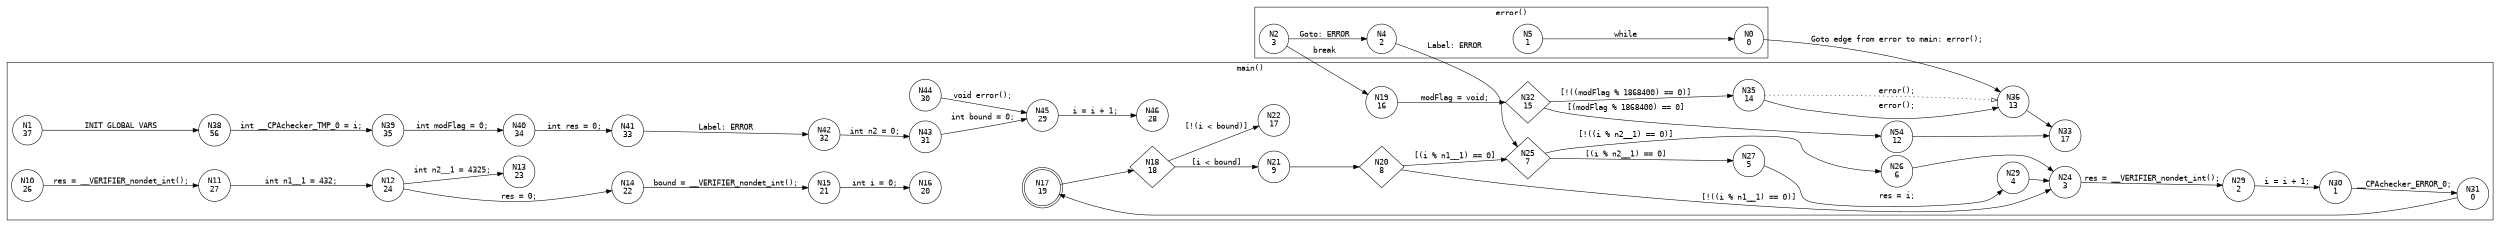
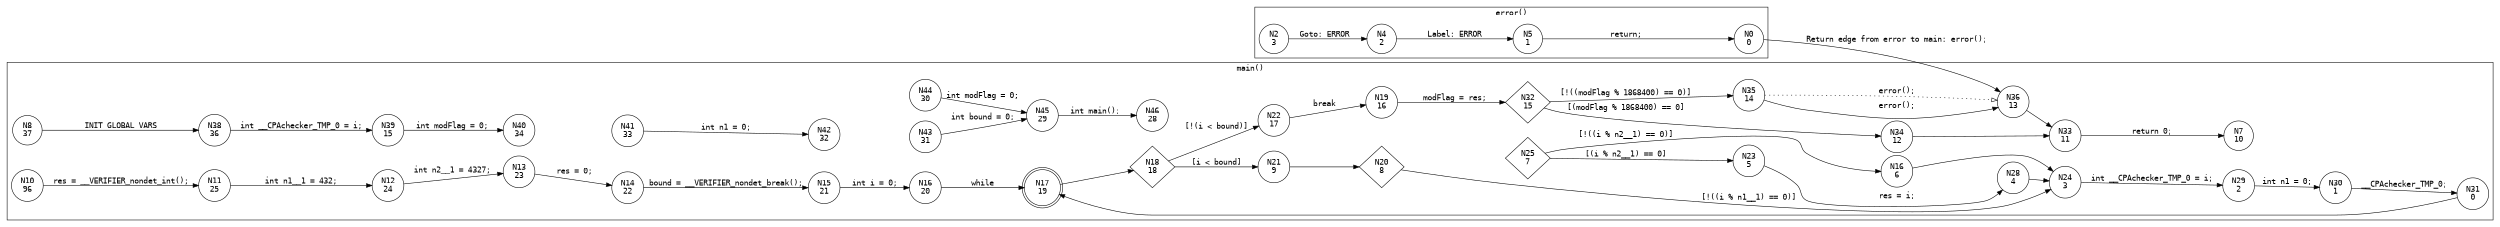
(1626, 35) -> (1626, 35)
(1897, 40) -> (1897, 40)
(1325, 69) -> (1325, 112)
(1472, 76) -> (1452, 39)
(983, 96) -> (983, 96)
(1455, 98) -> (1455, 98)
(1095, 111) -> (1095, 111)
(726, 128) -> (726, 128)
(27, 130) -> (27, 130)
(215, 130) -> (215, 130)
(388, 130) -> (388, 130)
(571, 130) -> none
(872, 136) -> none
(2065, 136) -> (2065, 136)
none -> (2239, 136)
(1897, 137) -> (1897, 137)
(1749, 161) -> (1749, 161)
(1452, 163) -> none
(452, 170) -> (452, 170)
(1897, 171) -> (1897, 171)
(2013, 178) -> (2013, 178)
(2152, 179) -> (2152, 179)
(2287, 182) -> (2287, 182)
(726, 184) -> (726, 184)
(2404, 185) -> (2404, 185)
(27, 186) -> (27, 186)
(215, 186) -> (215, 186)
none -> (980, 188)
(505, 201) -> (570, 179)
